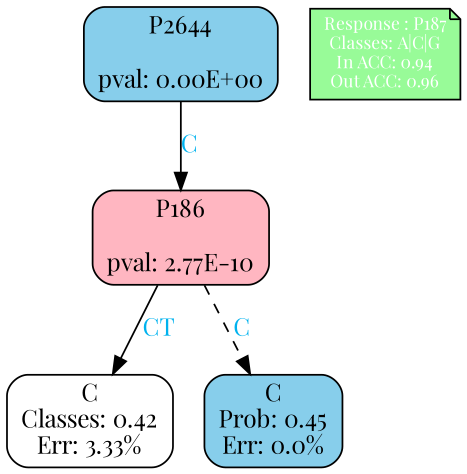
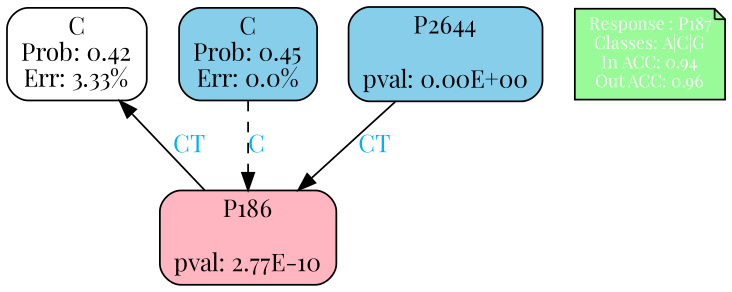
(190, 146) -> (375, 146)
(223, 322) -> (248, 137)
(90, 421) -> (77, 54)
